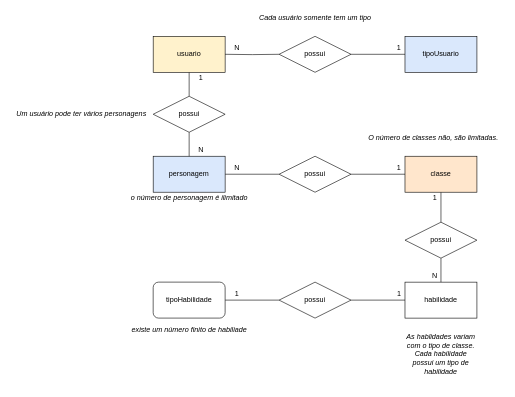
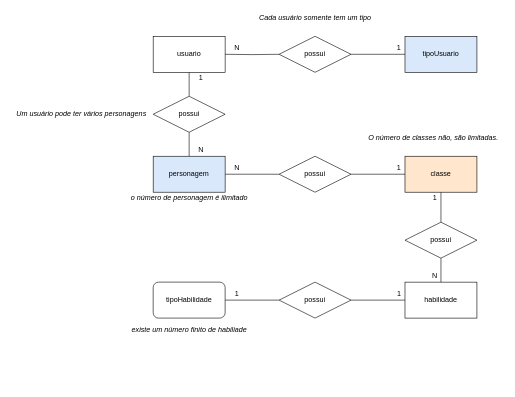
(189, 54) -> (189, 54)
(441, 354) -> none
